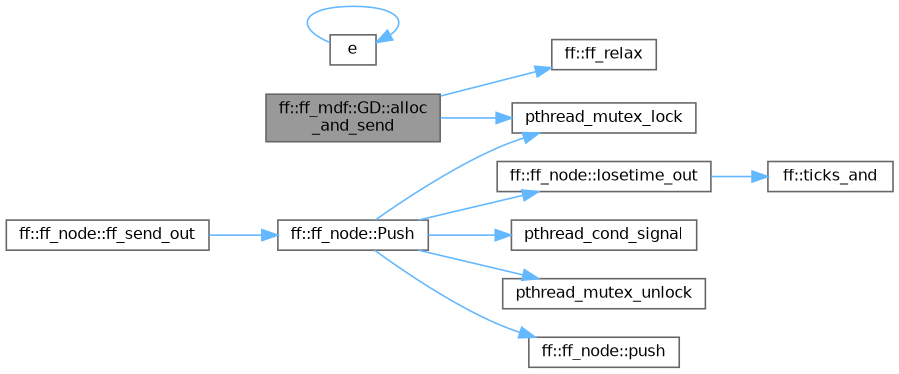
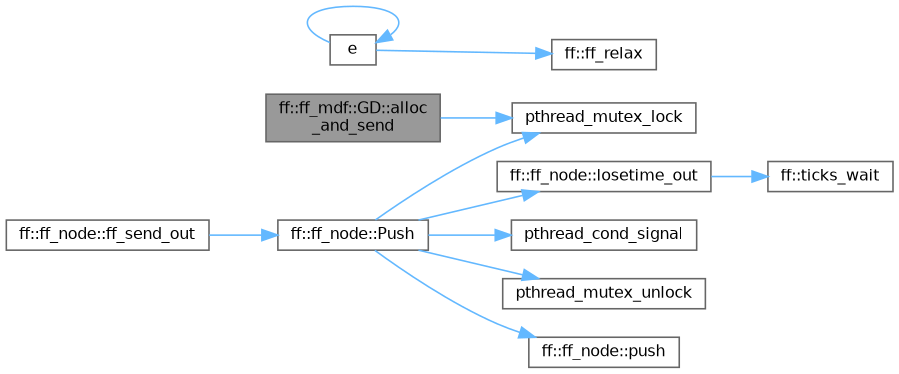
(488, 84) -> (456, 52)
(830, 177) -> (830, 177)
